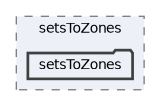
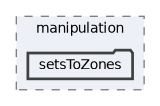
(80, 29) -> (80, 29)
